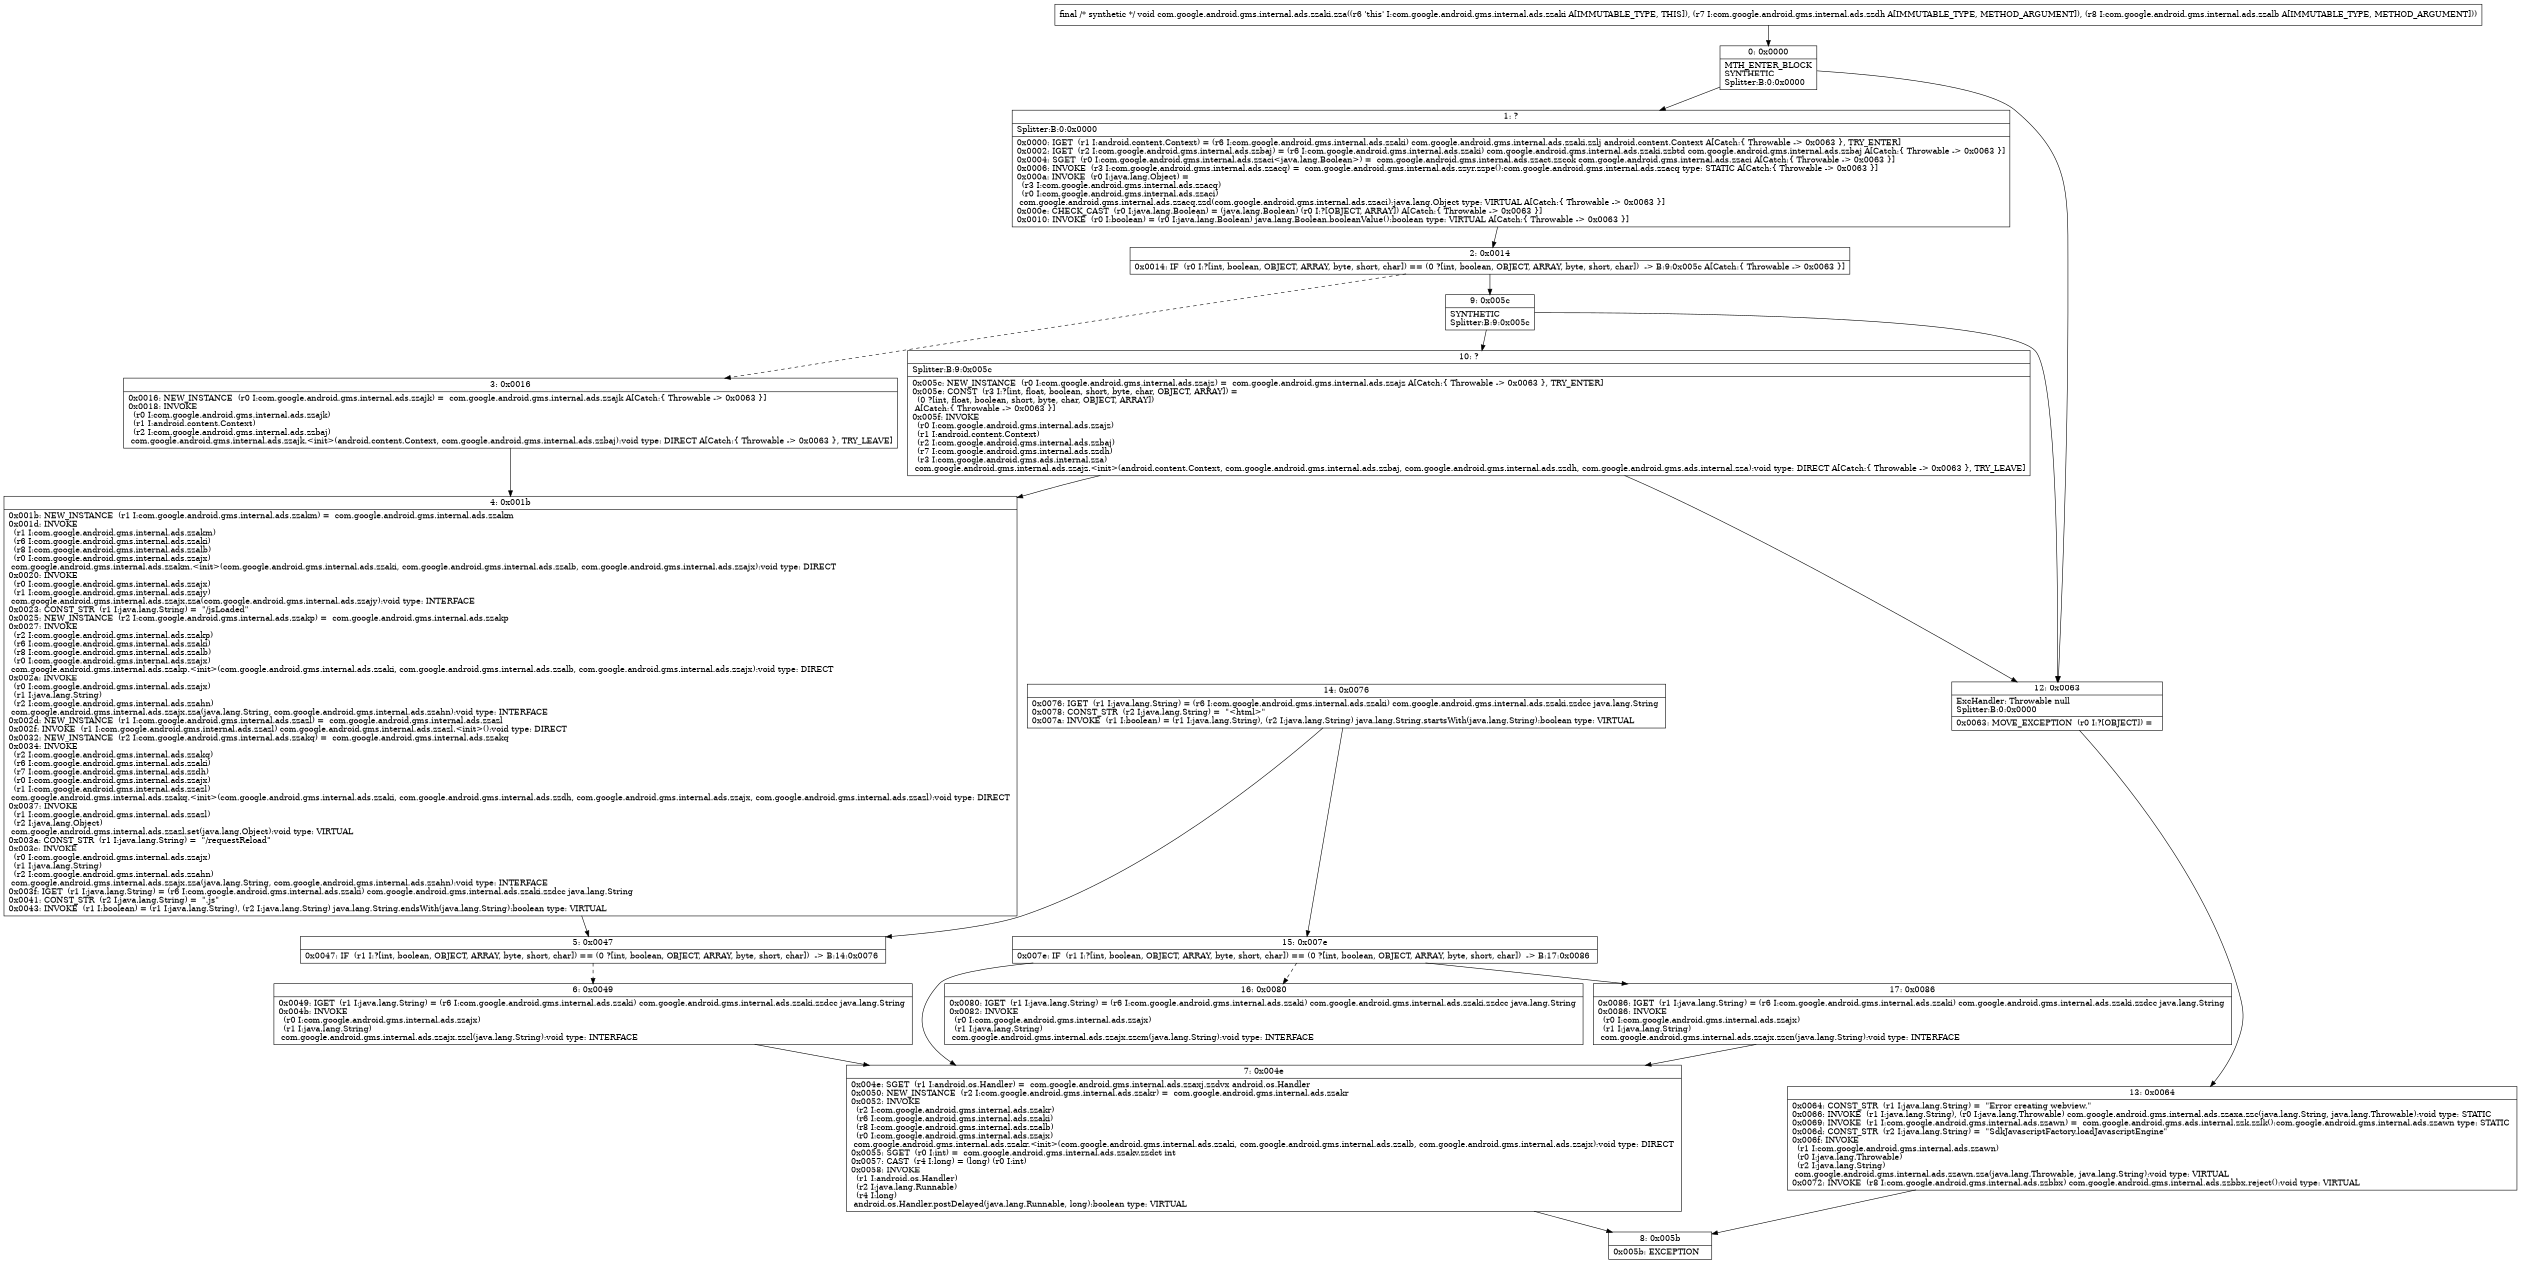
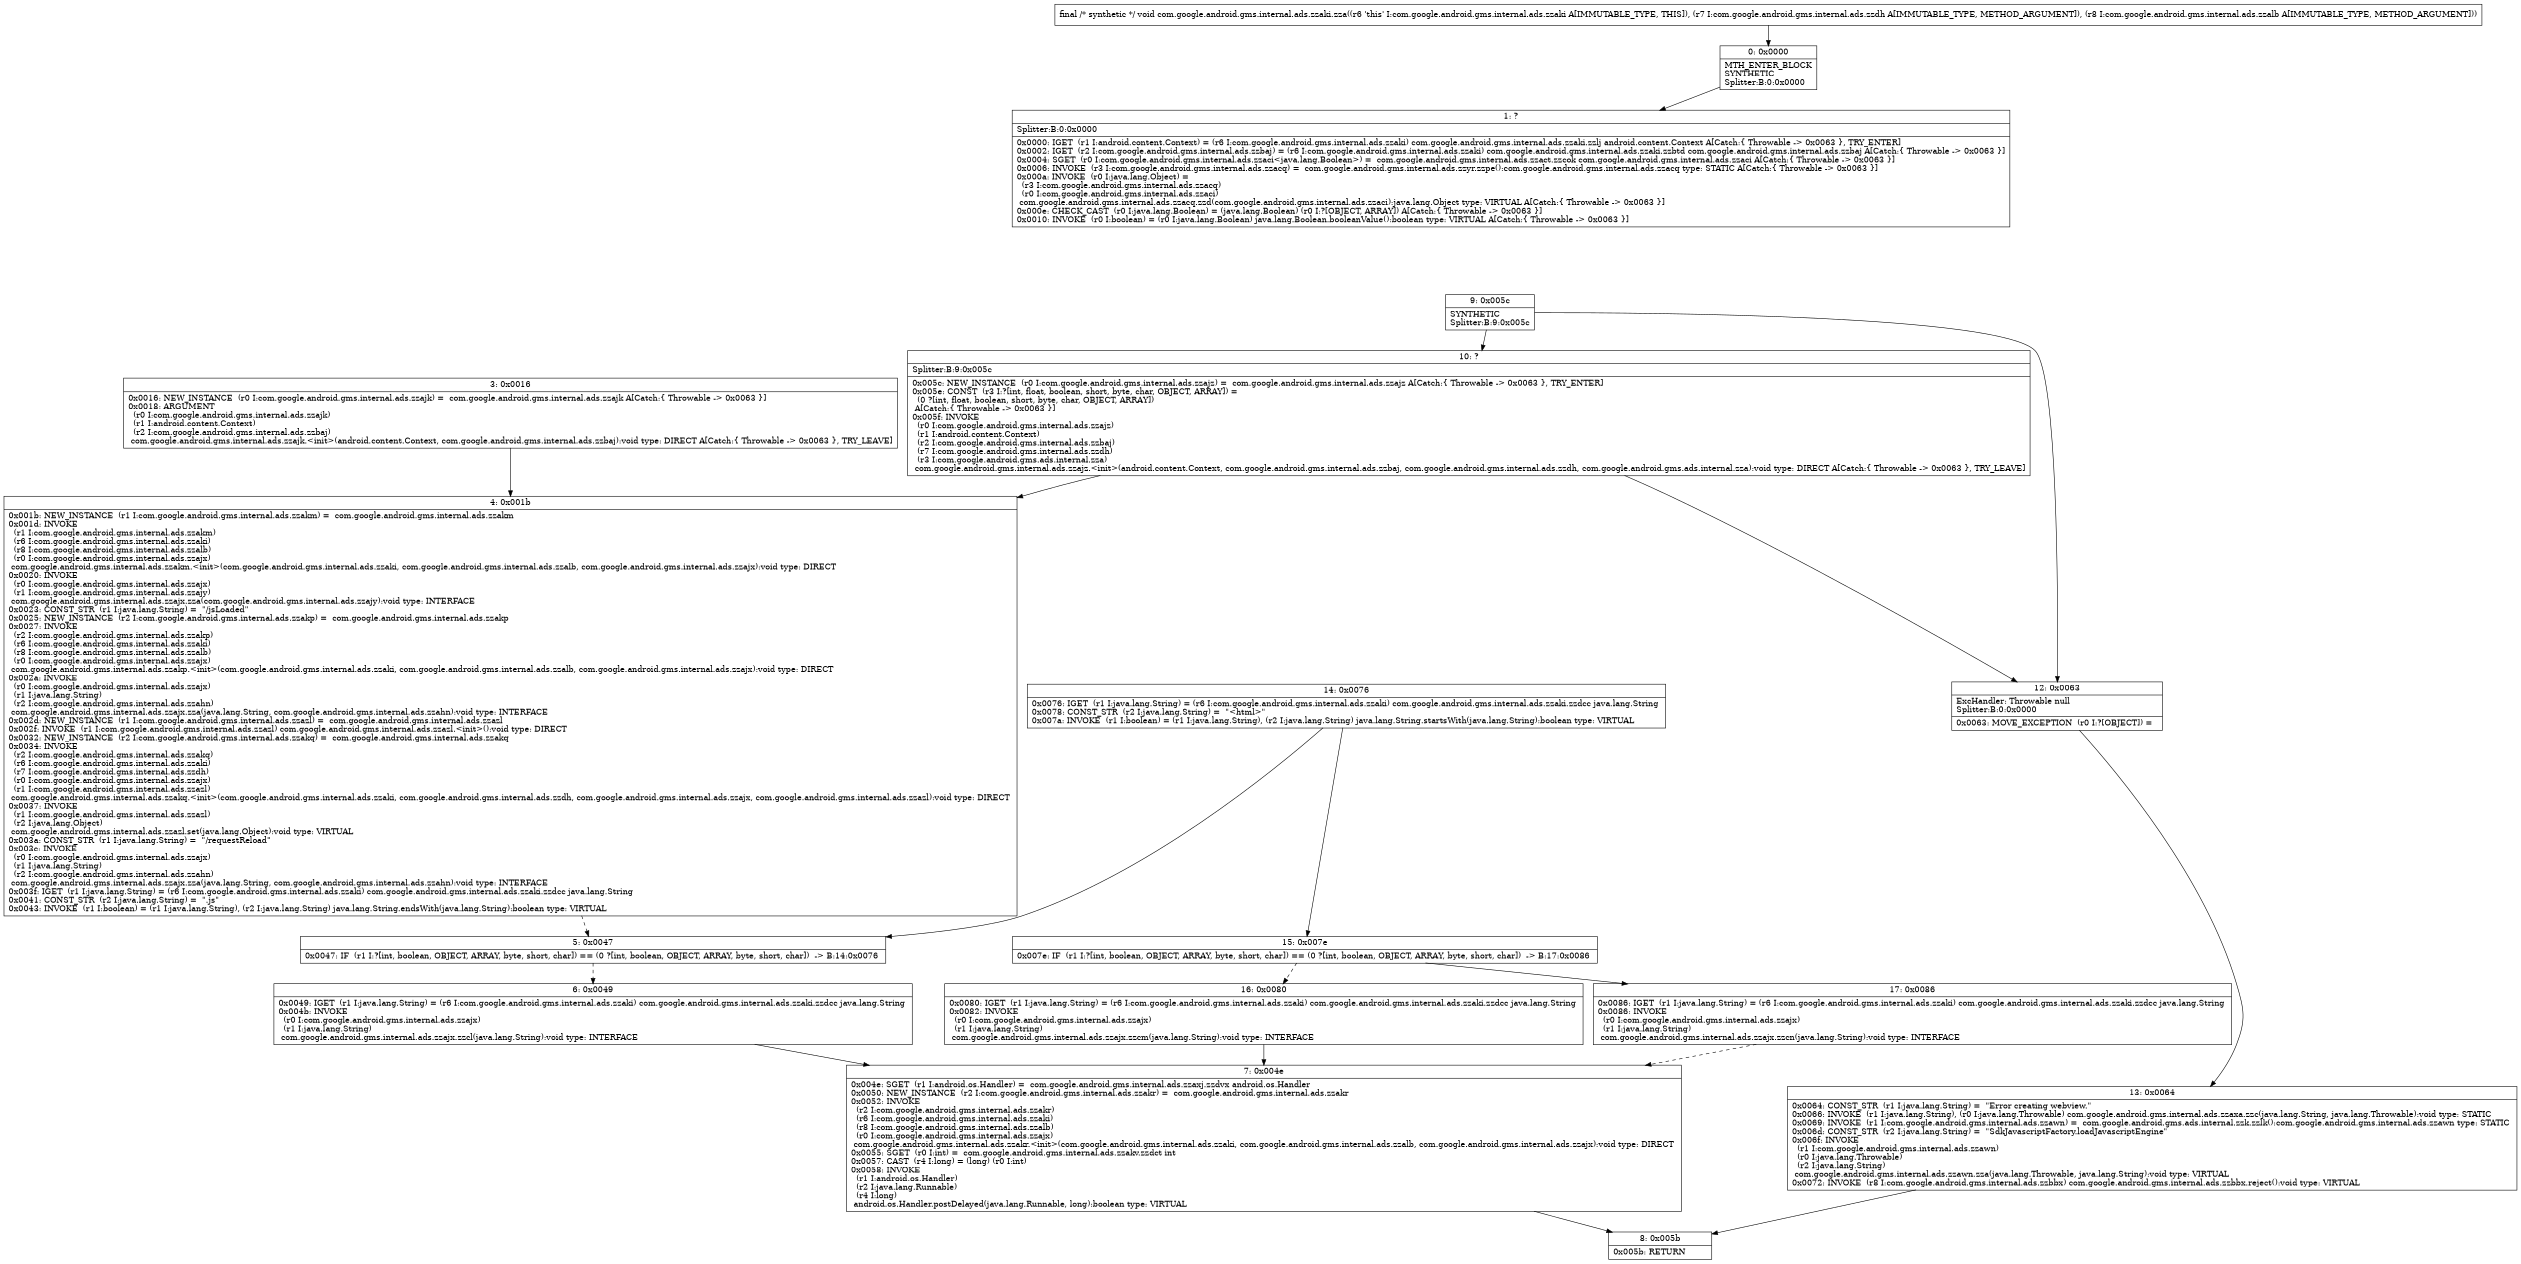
(1490, 261) -> none
(2068, 283) -> none
(165, 407) -> (174, 407)
(584, 923) -> (584, 923)
(940, 983) -> (1264, 1052)
(1704, 1054) -> (1704, 1054)
(1660, 1252) -> (1653, 1252)
